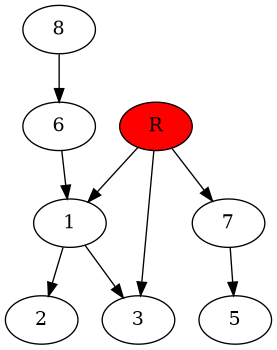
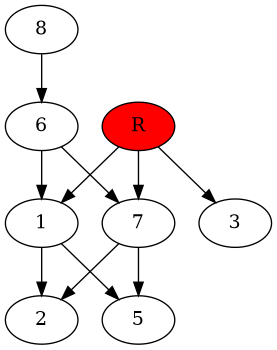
none -> (84, 169)
none -> (96, 266)
(100, 266) -> (84, 266)
